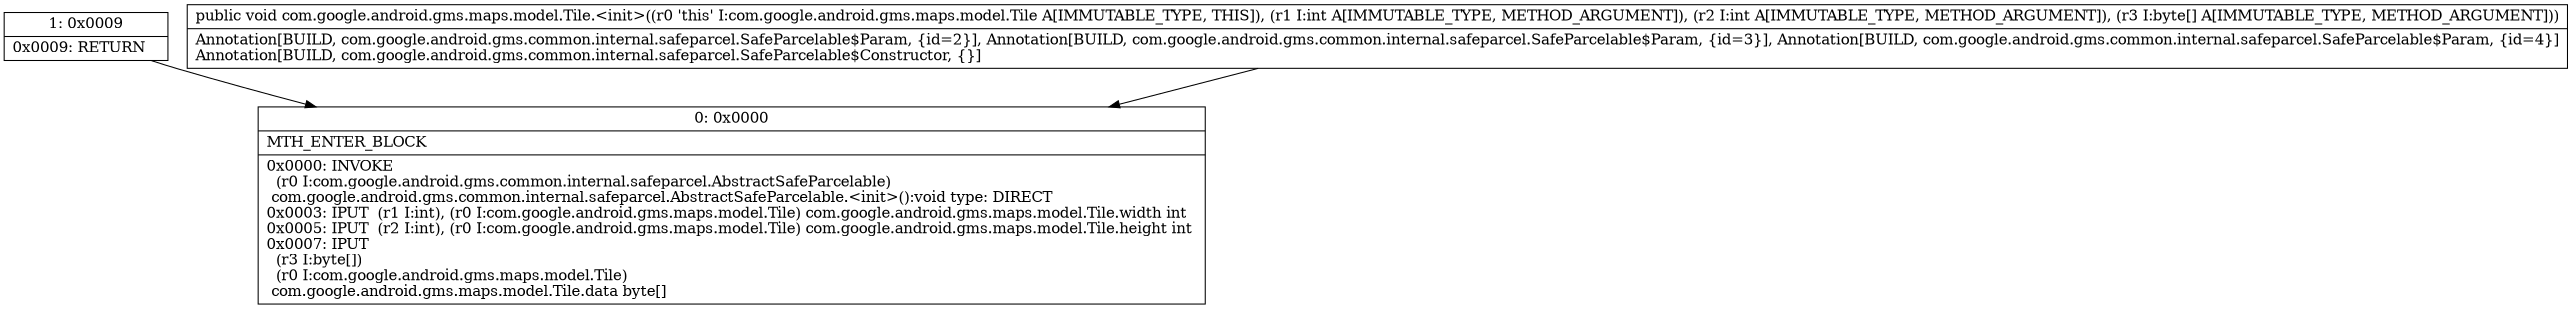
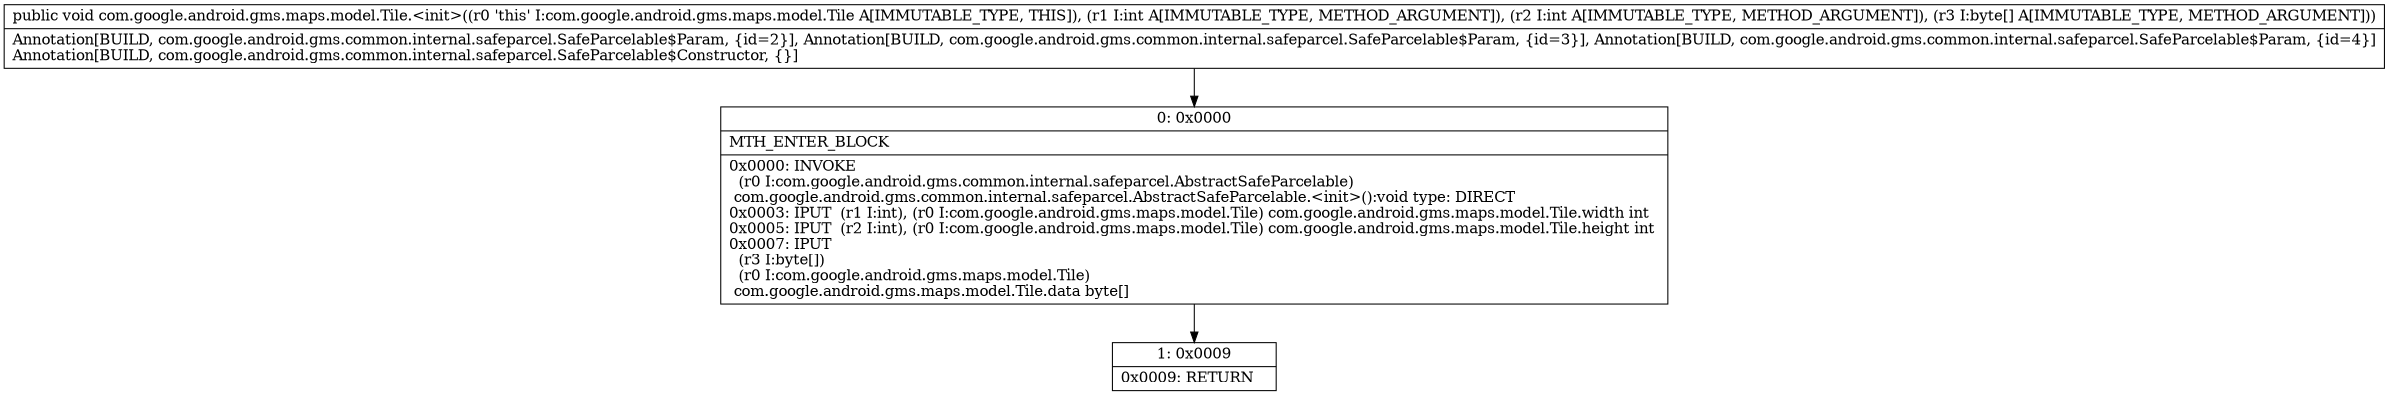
(228, 83) -> (1194, 318)
